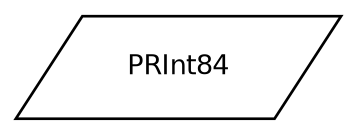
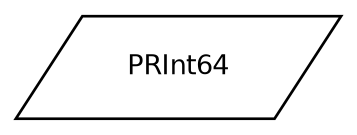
(178, 67) -> (178, 67)
